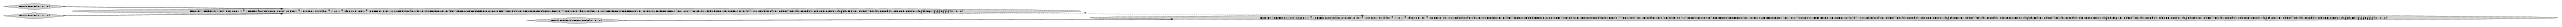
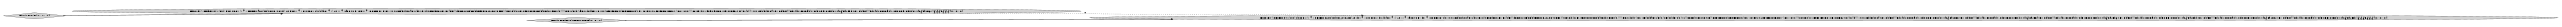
(34, 7) -> none
